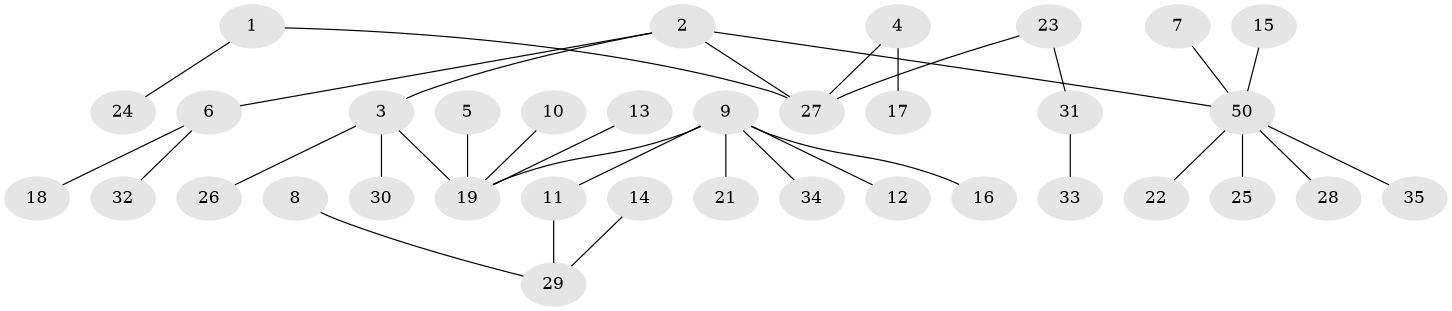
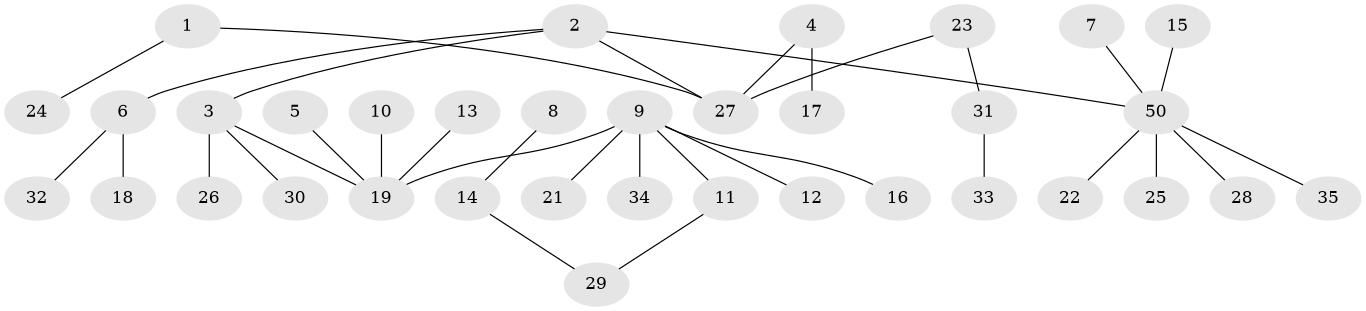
(421, 248) -> (521, 145)
